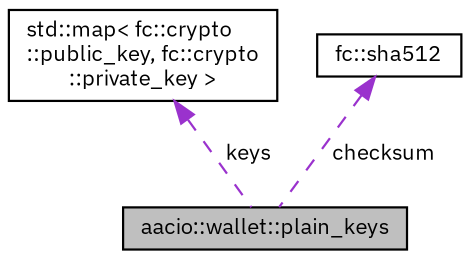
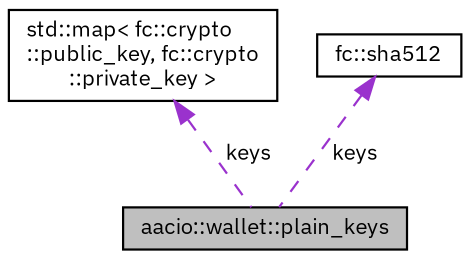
(382, 154) -> (353, 154)
